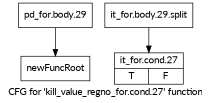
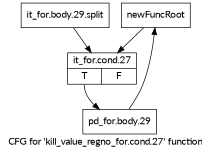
none -> (133, 38)
none -> (87, 96)
